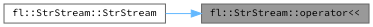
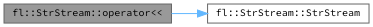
(178, 14) -> (184, 14)
